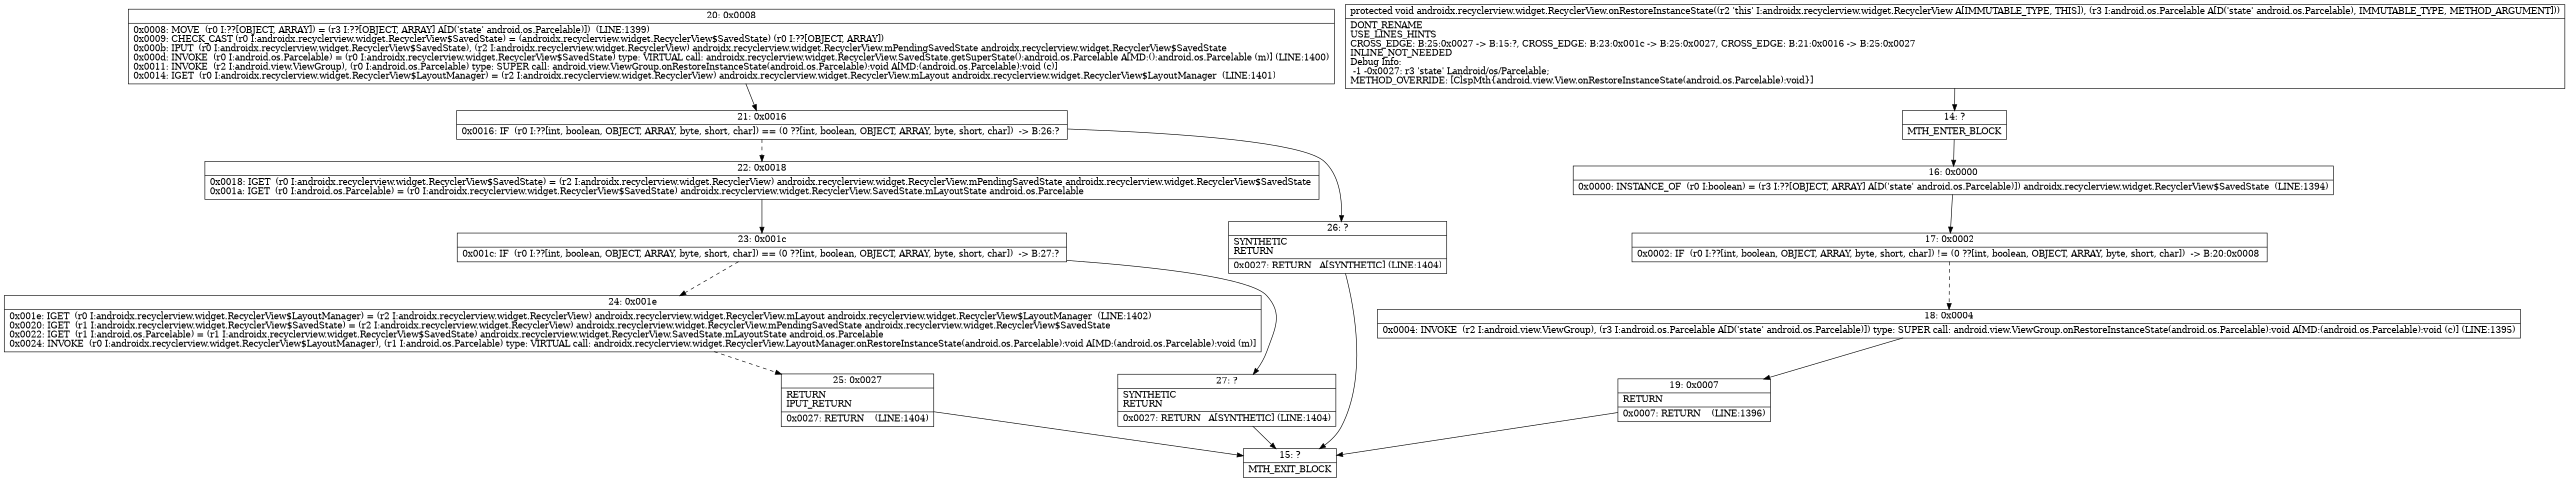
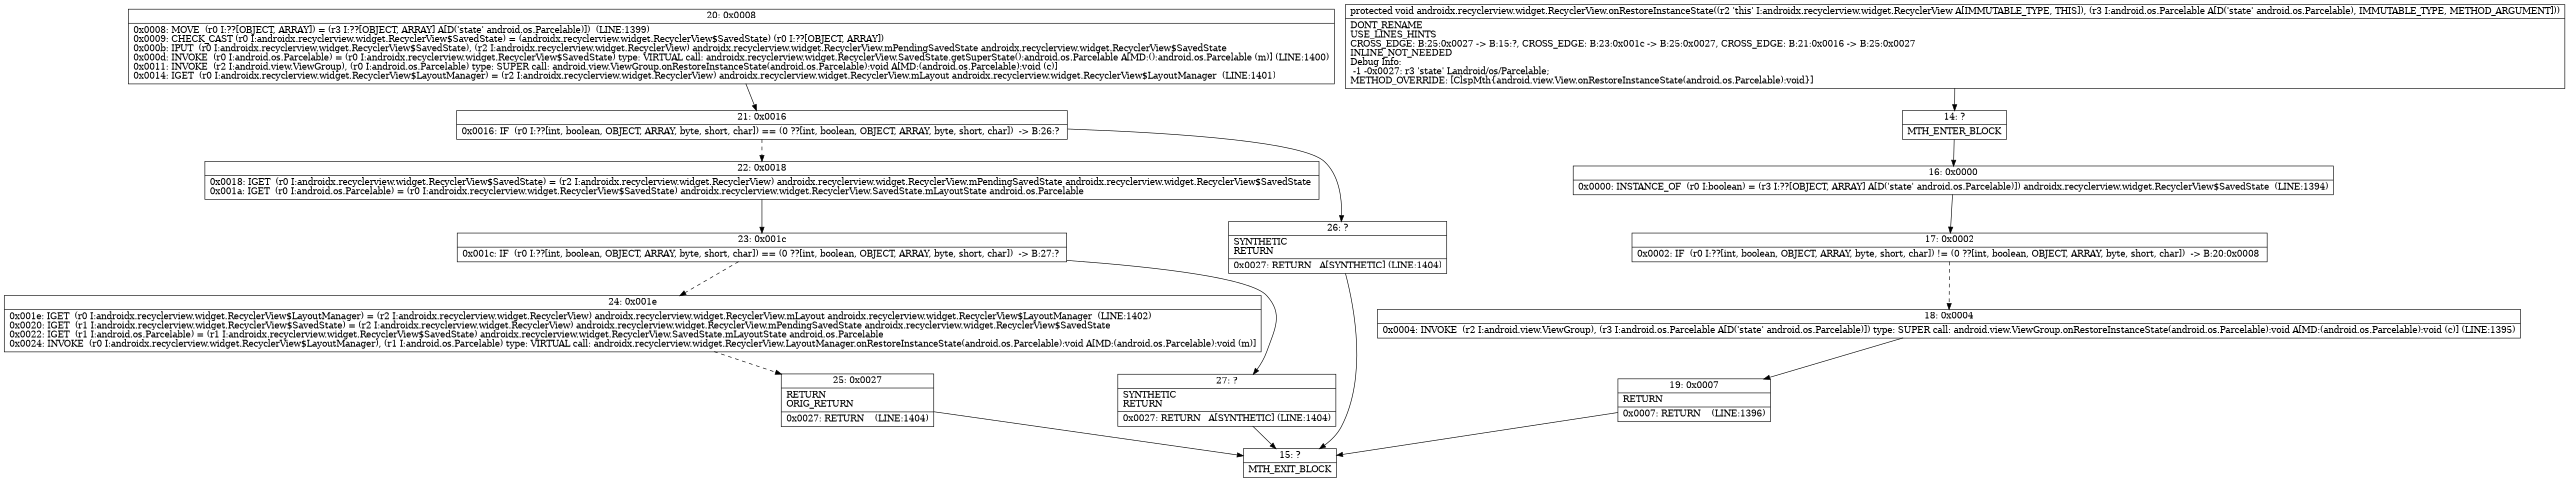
(819, 404) -> (820, 404)
